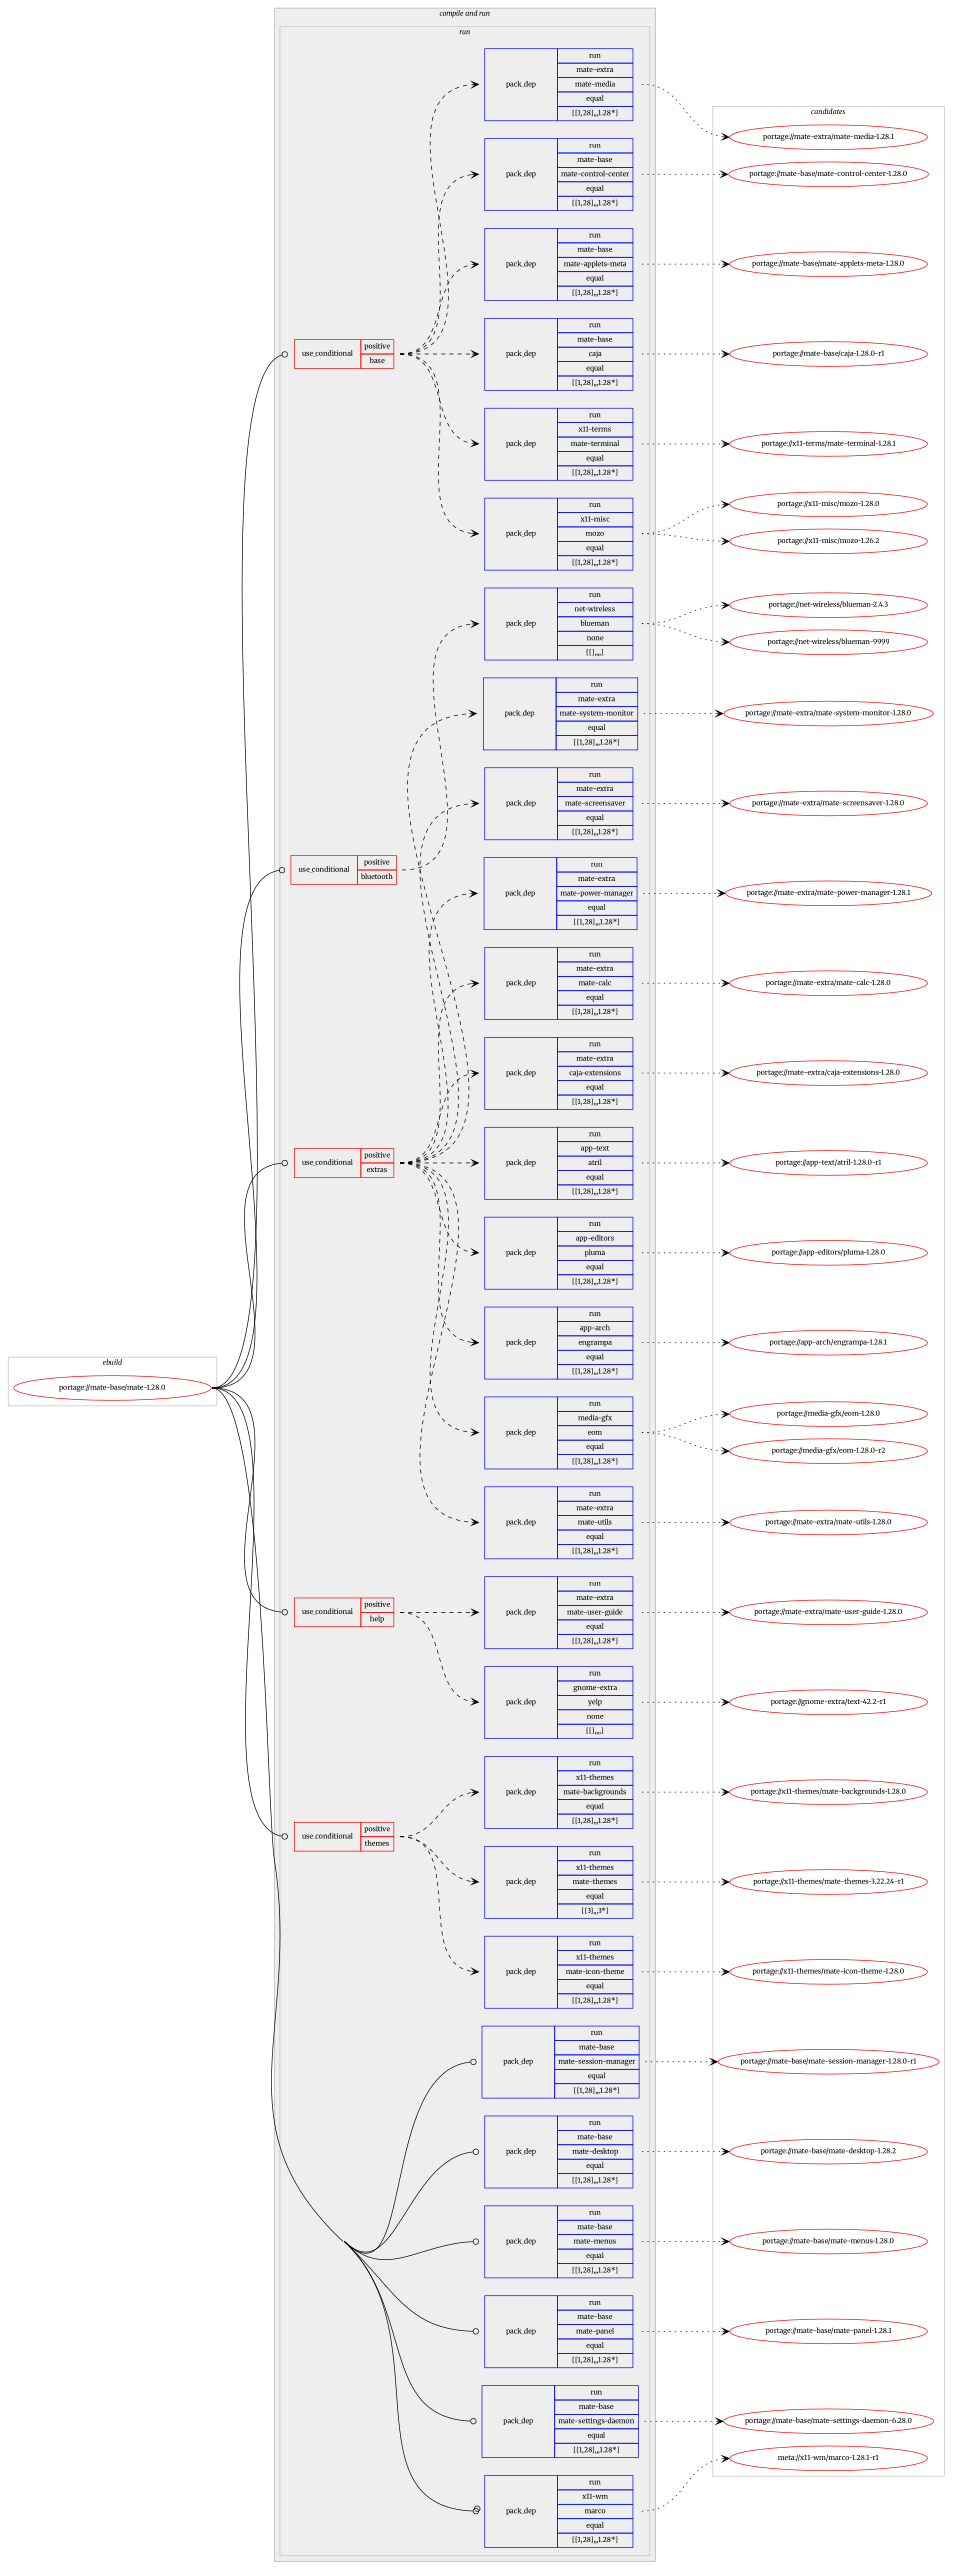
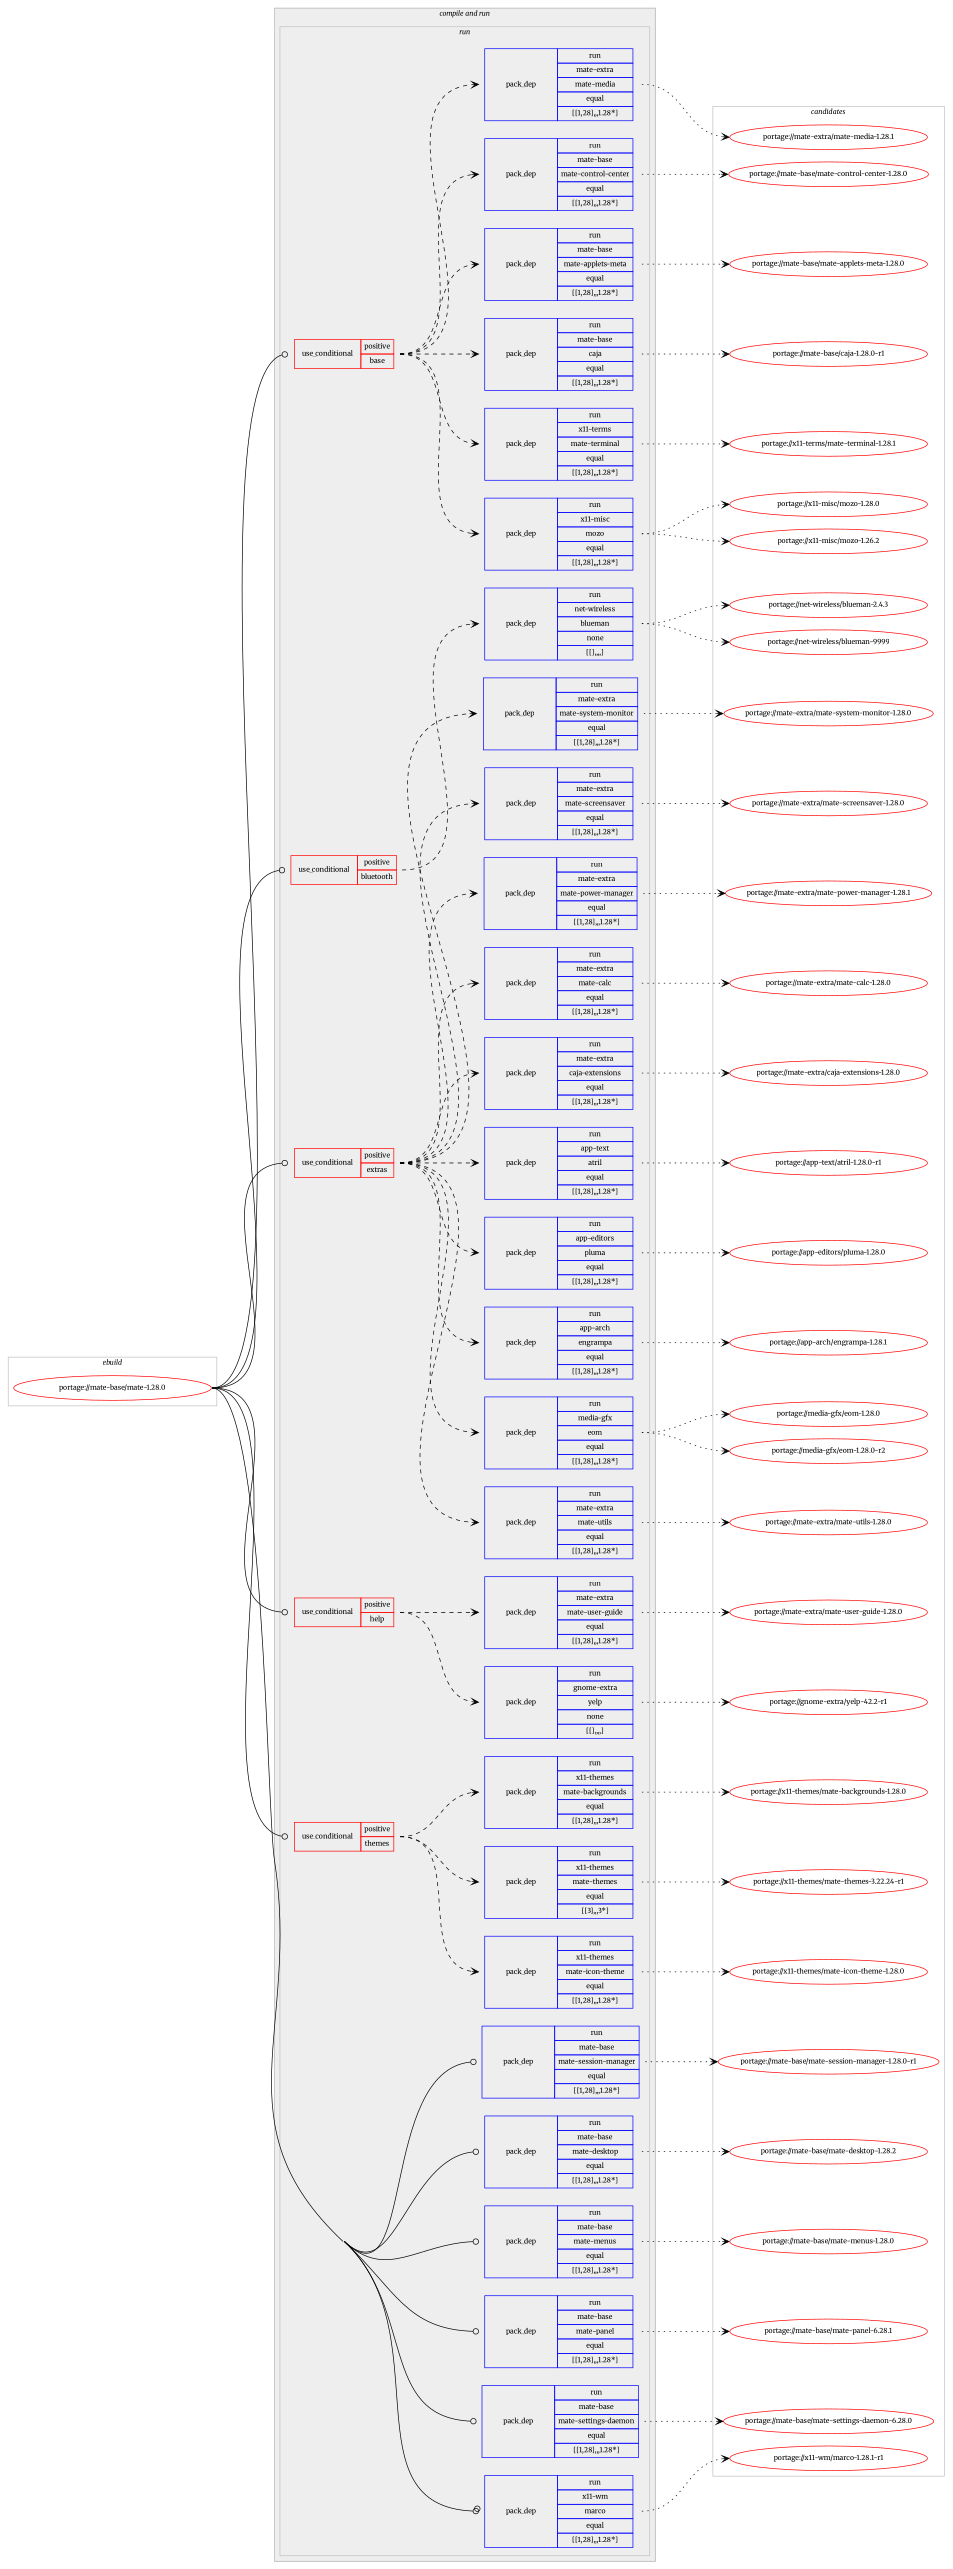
(829, 1702) -> (829, 1702)
(829, 2331) -> (829, 2331)
(829, 2458) -> (829, 2458)
